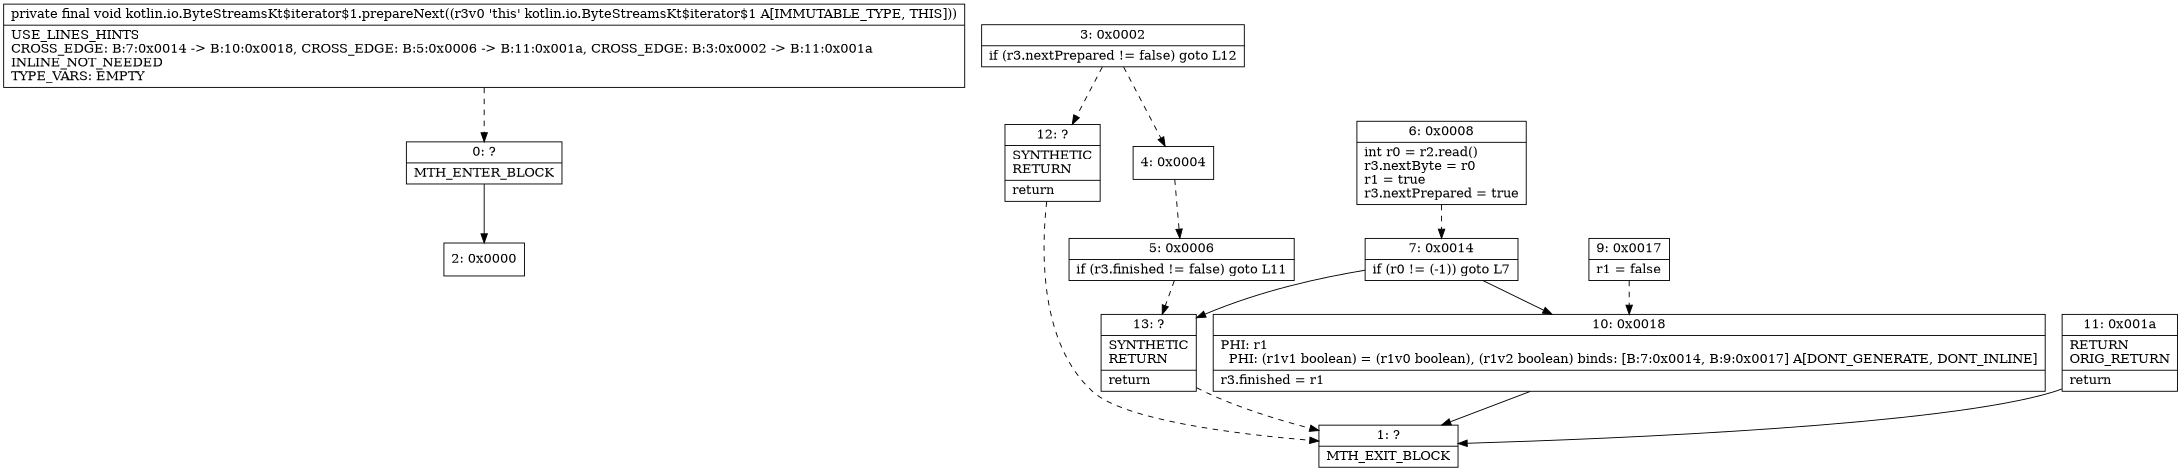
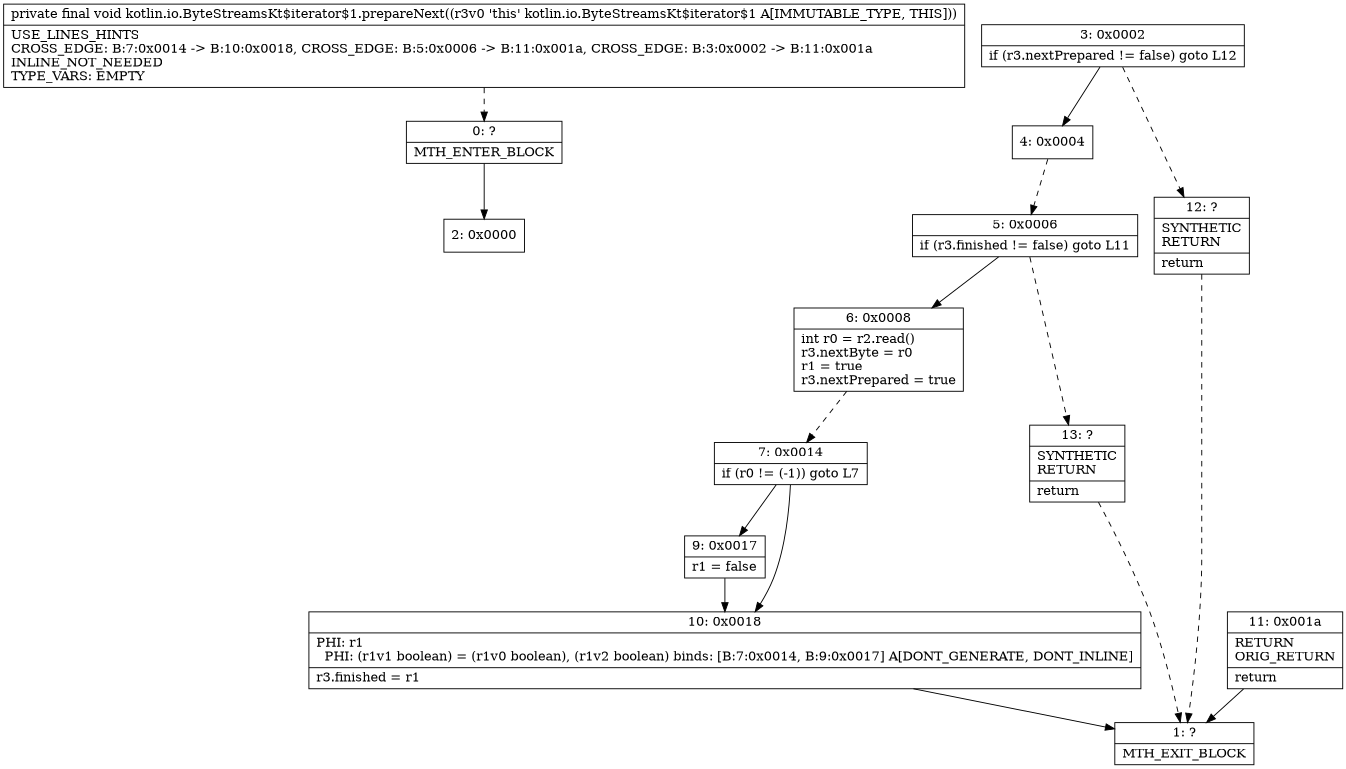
(1142, 102) -> (1084, 92)
none -> (969, 280)
(1284, 288) -> (761, 507)
(1629, 293) -> (725, 590)
